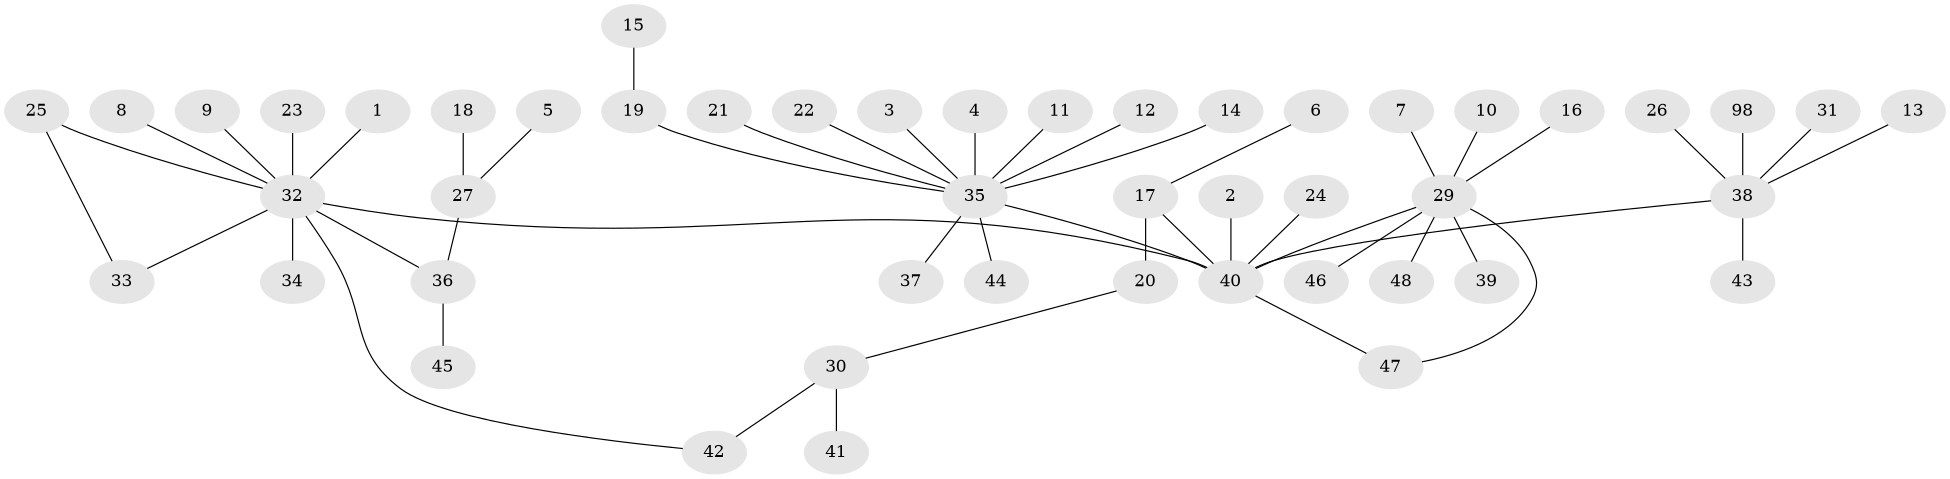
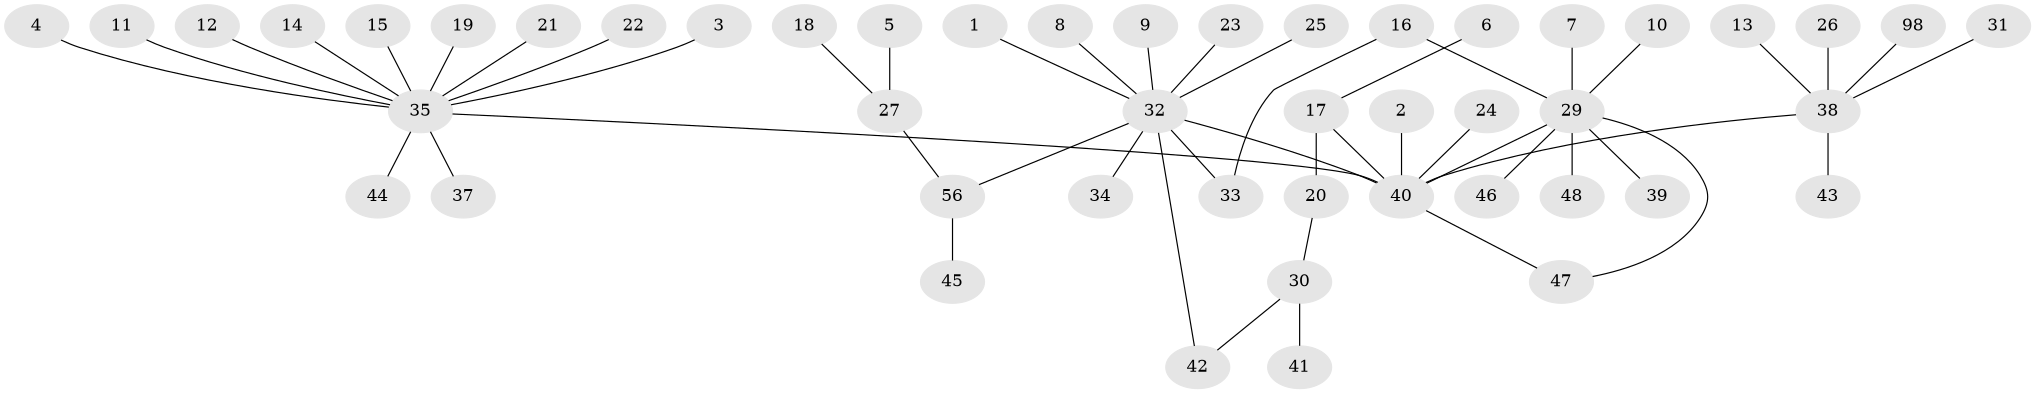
(634, 69) -> (399, 69)
(79, 197) -> (1282, 85)
(443, 282) -> (953, 197)
